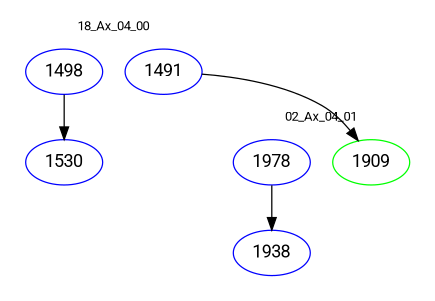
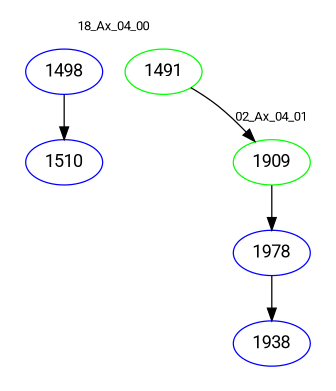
(164, 72) -> (164, 72)
(64, 162) -> (64, 162)
none -> (272, 201)
